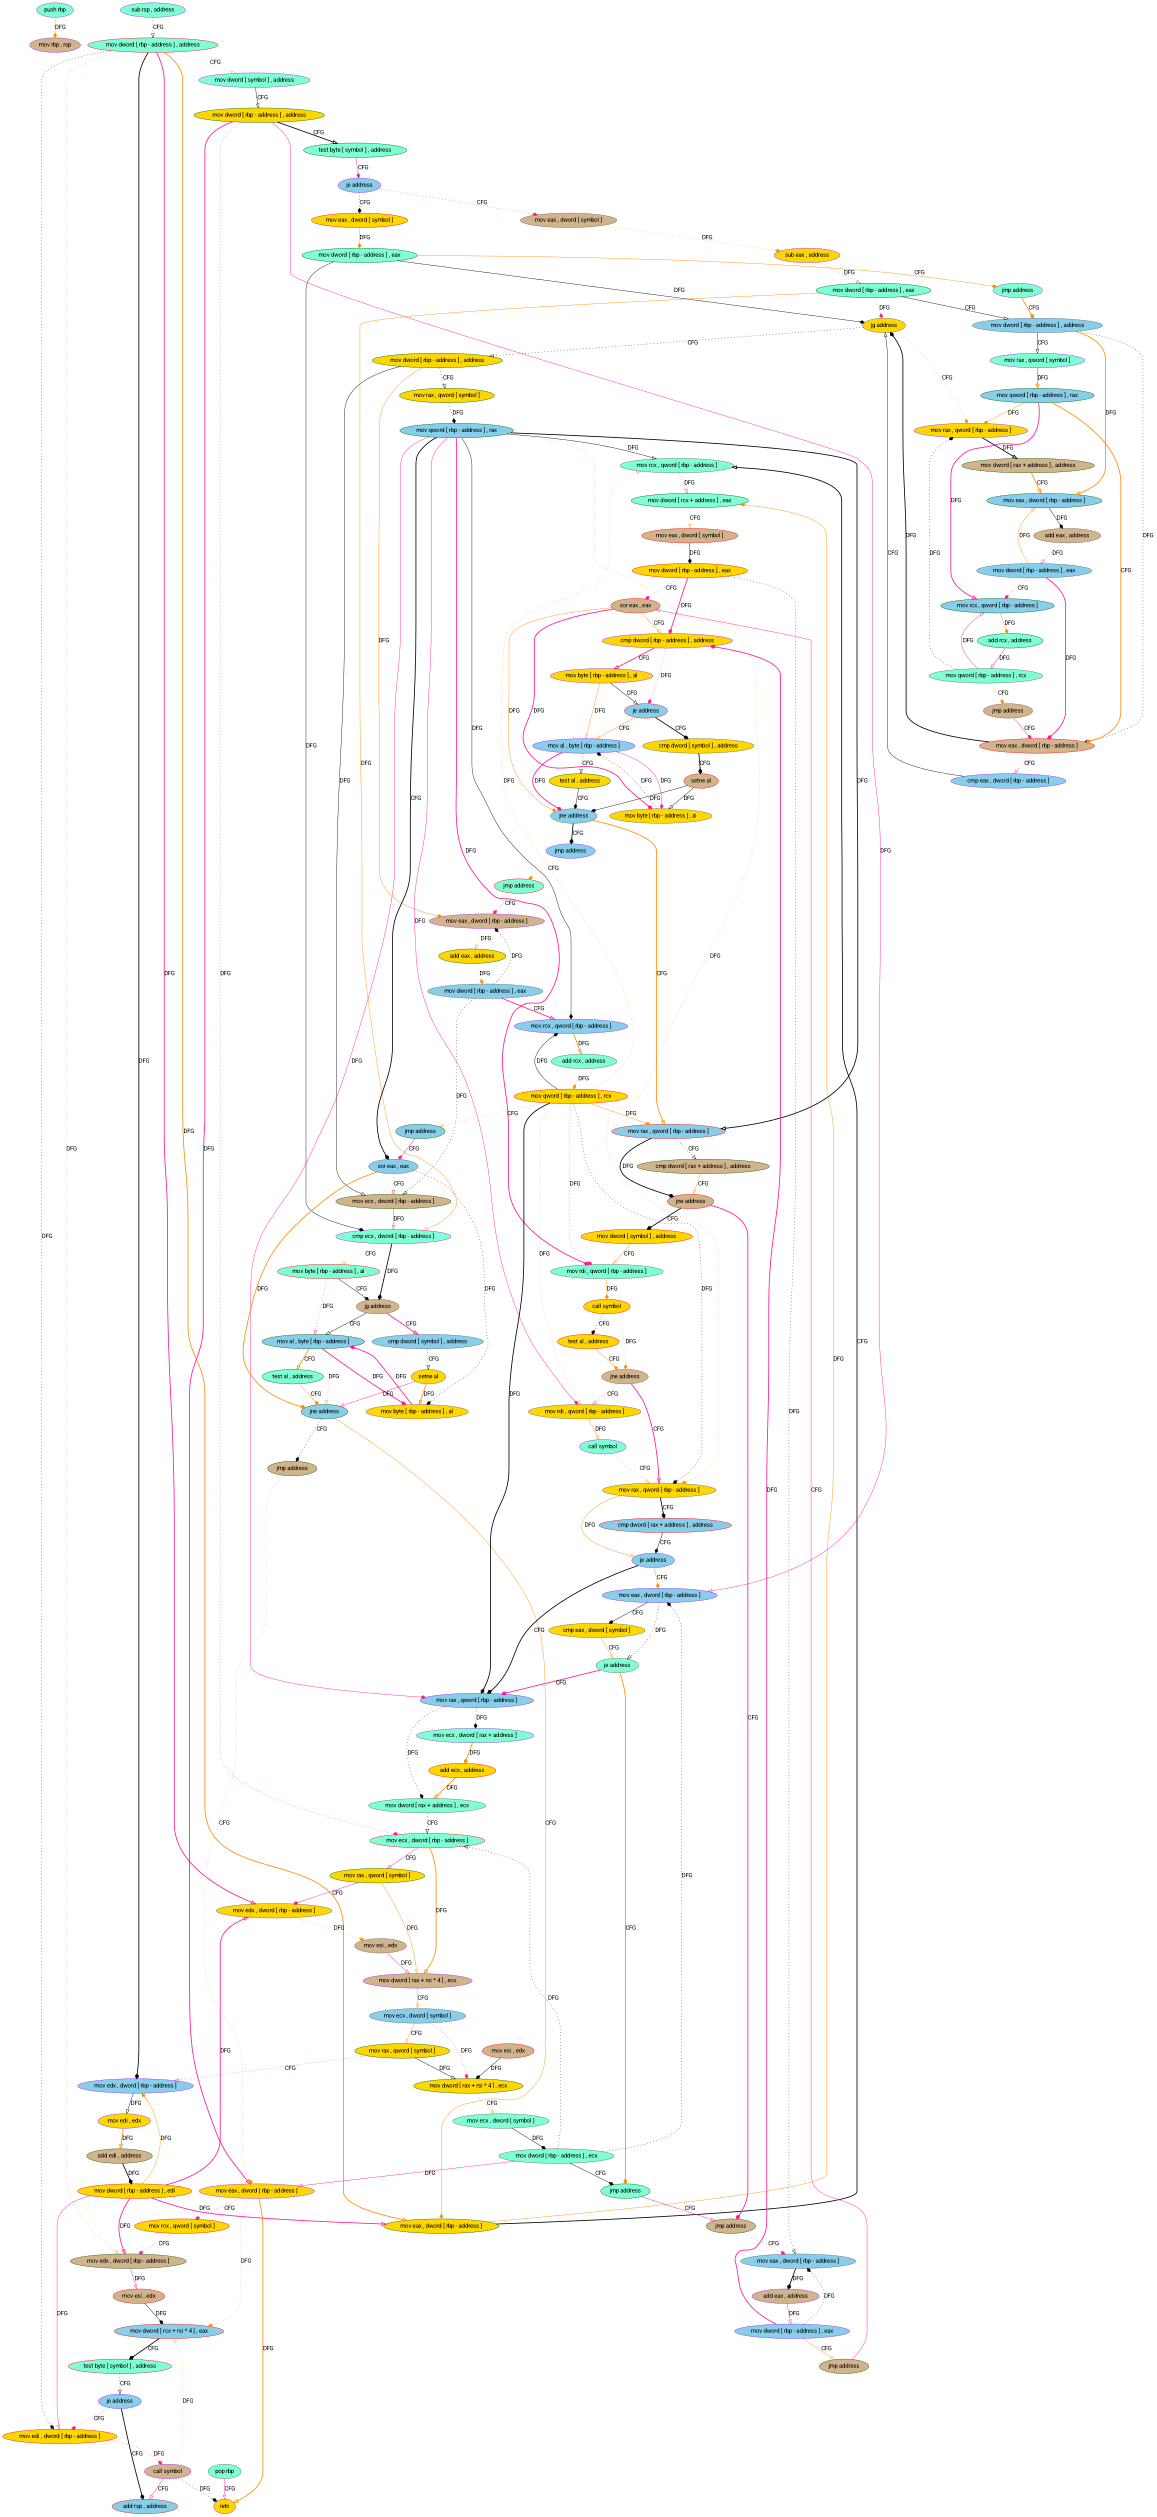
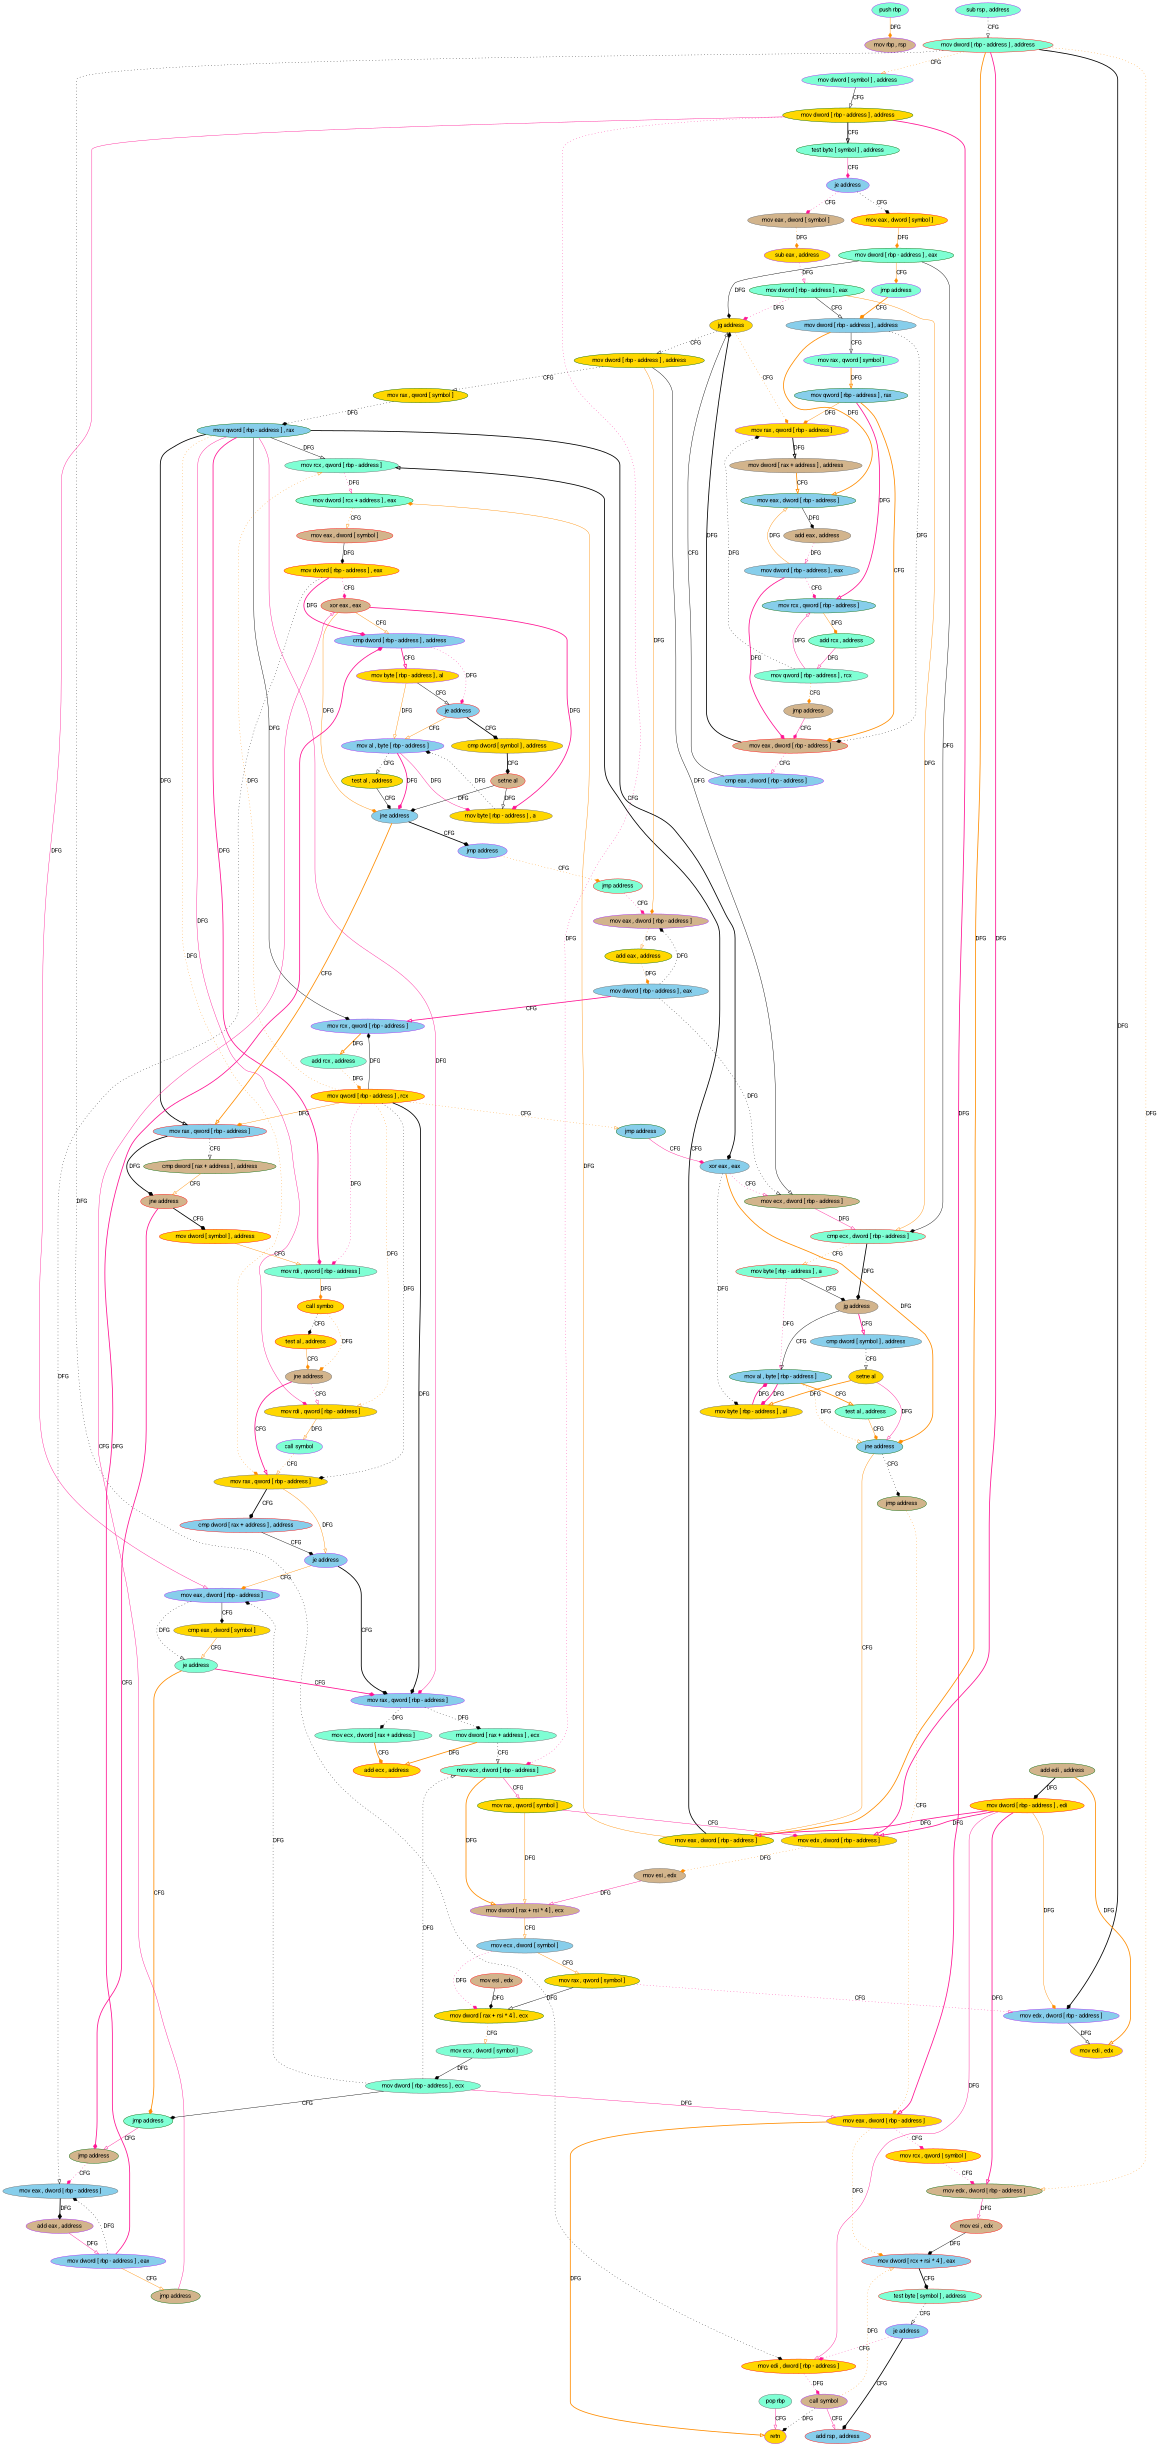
(1028, 466) -> (796, 466)
(667, 641) -> (400, 641)
(393, 1237) -> (868, 1237)
(475, 1736) -> (373, 1736)
(475, 1753) -> (384, 1753)
(446, 1787) -> (443, 1753)
(122, 2137) -> (1101, 1914)
